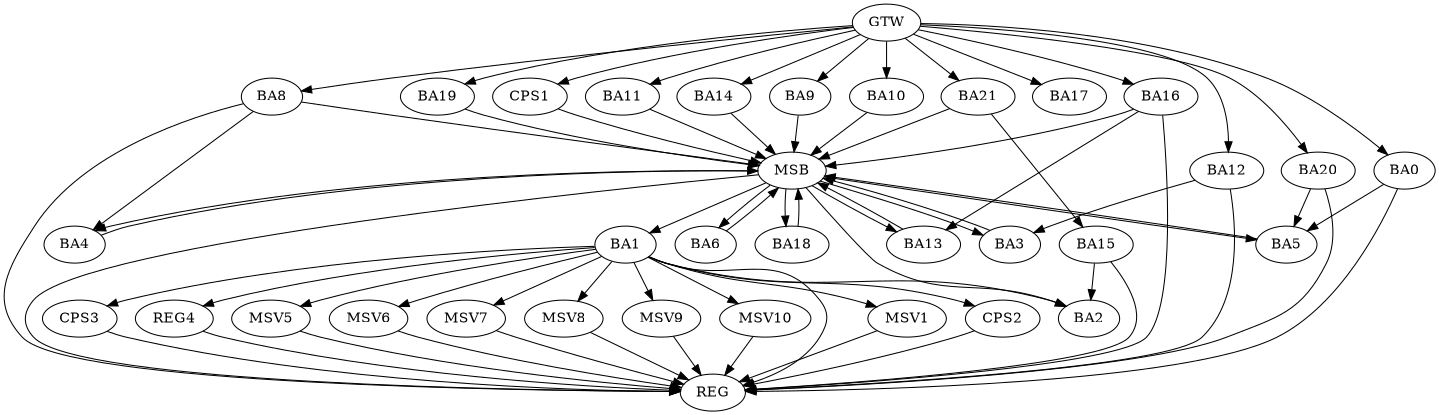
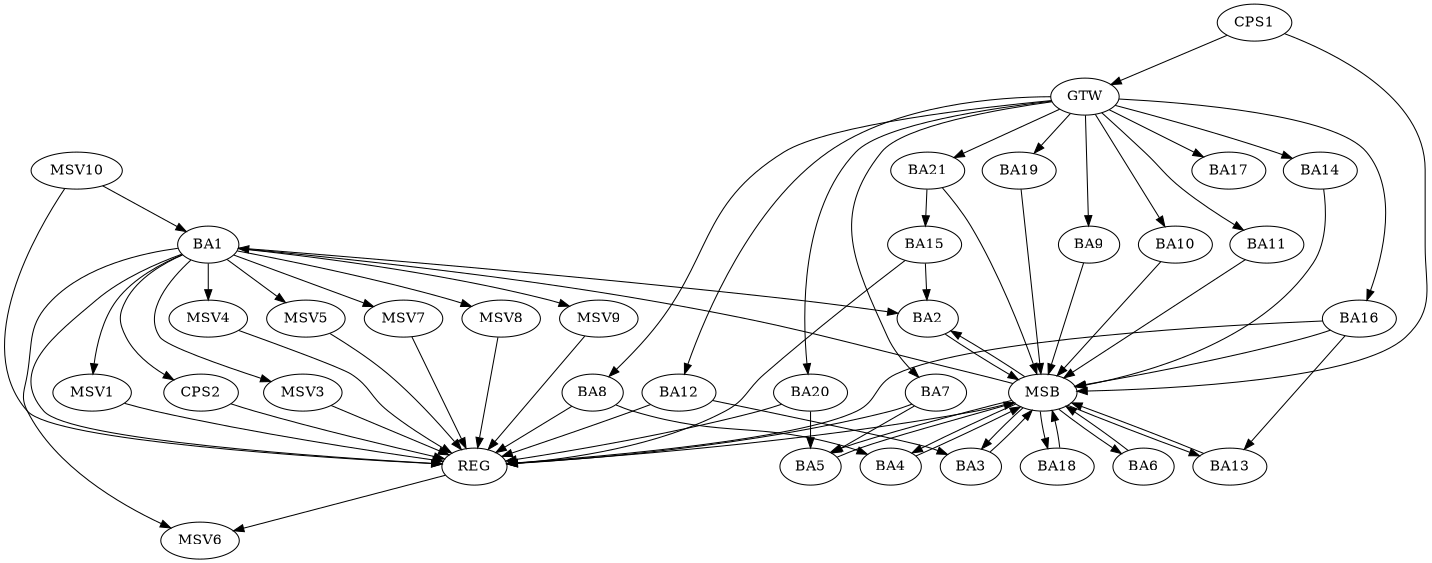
(710, 49) -> (1174, 58)
(525, 134) -> (982, 358)
(1405, 171) -> (936, 393)
(689, 278) -> (140, 206)
(80, 319) -> (303, 393)
(174, 319) -> (208, 319)
(533, 363) -> (344, 502)
